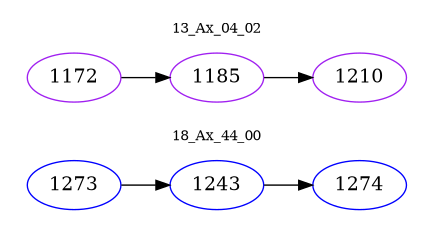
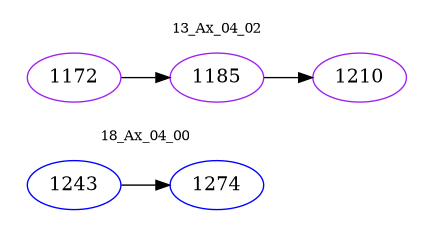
(217, 137) -> (145, 137)
(74, 185) -> none
